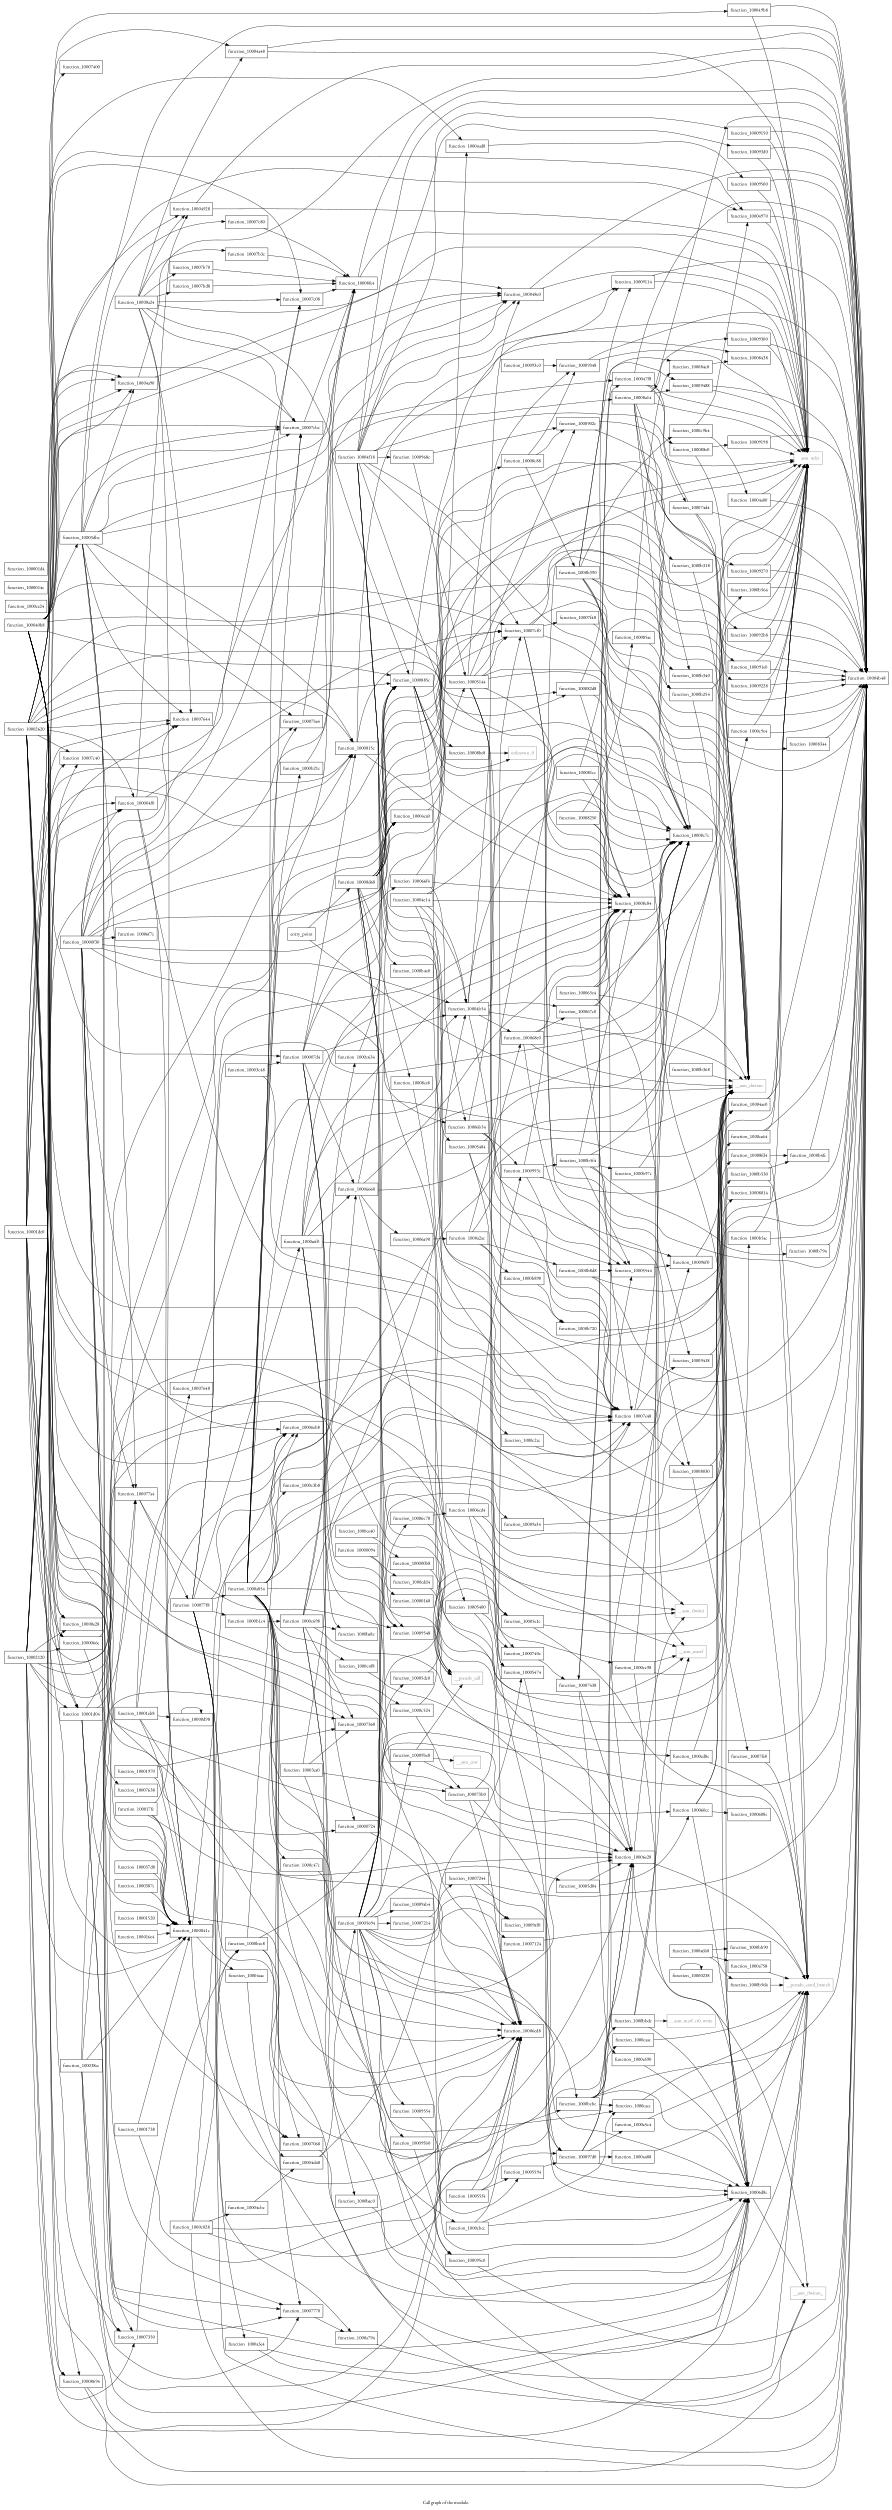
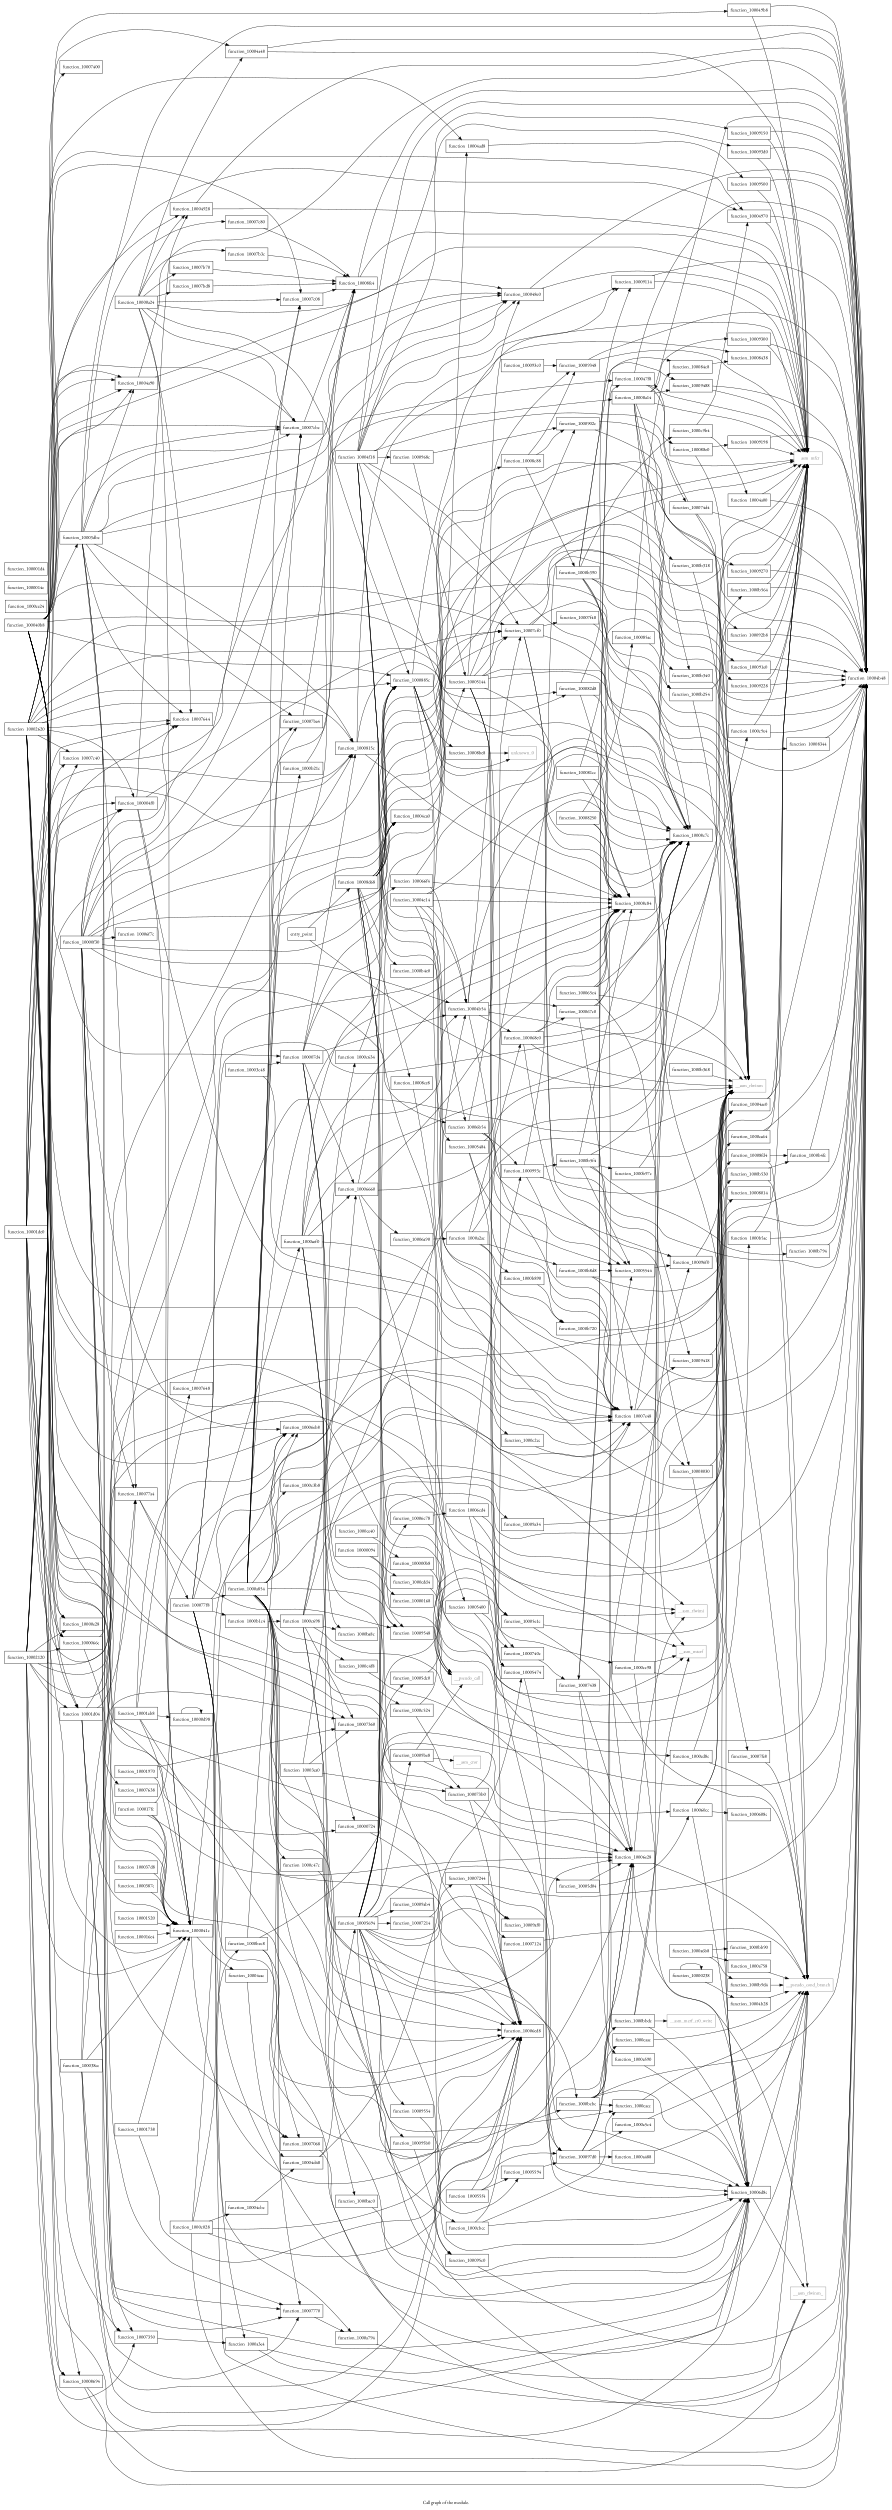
(867, 678) -> (867, 678)
none -> (749, 2004)
(165, 2136) -> (190, 2341)
